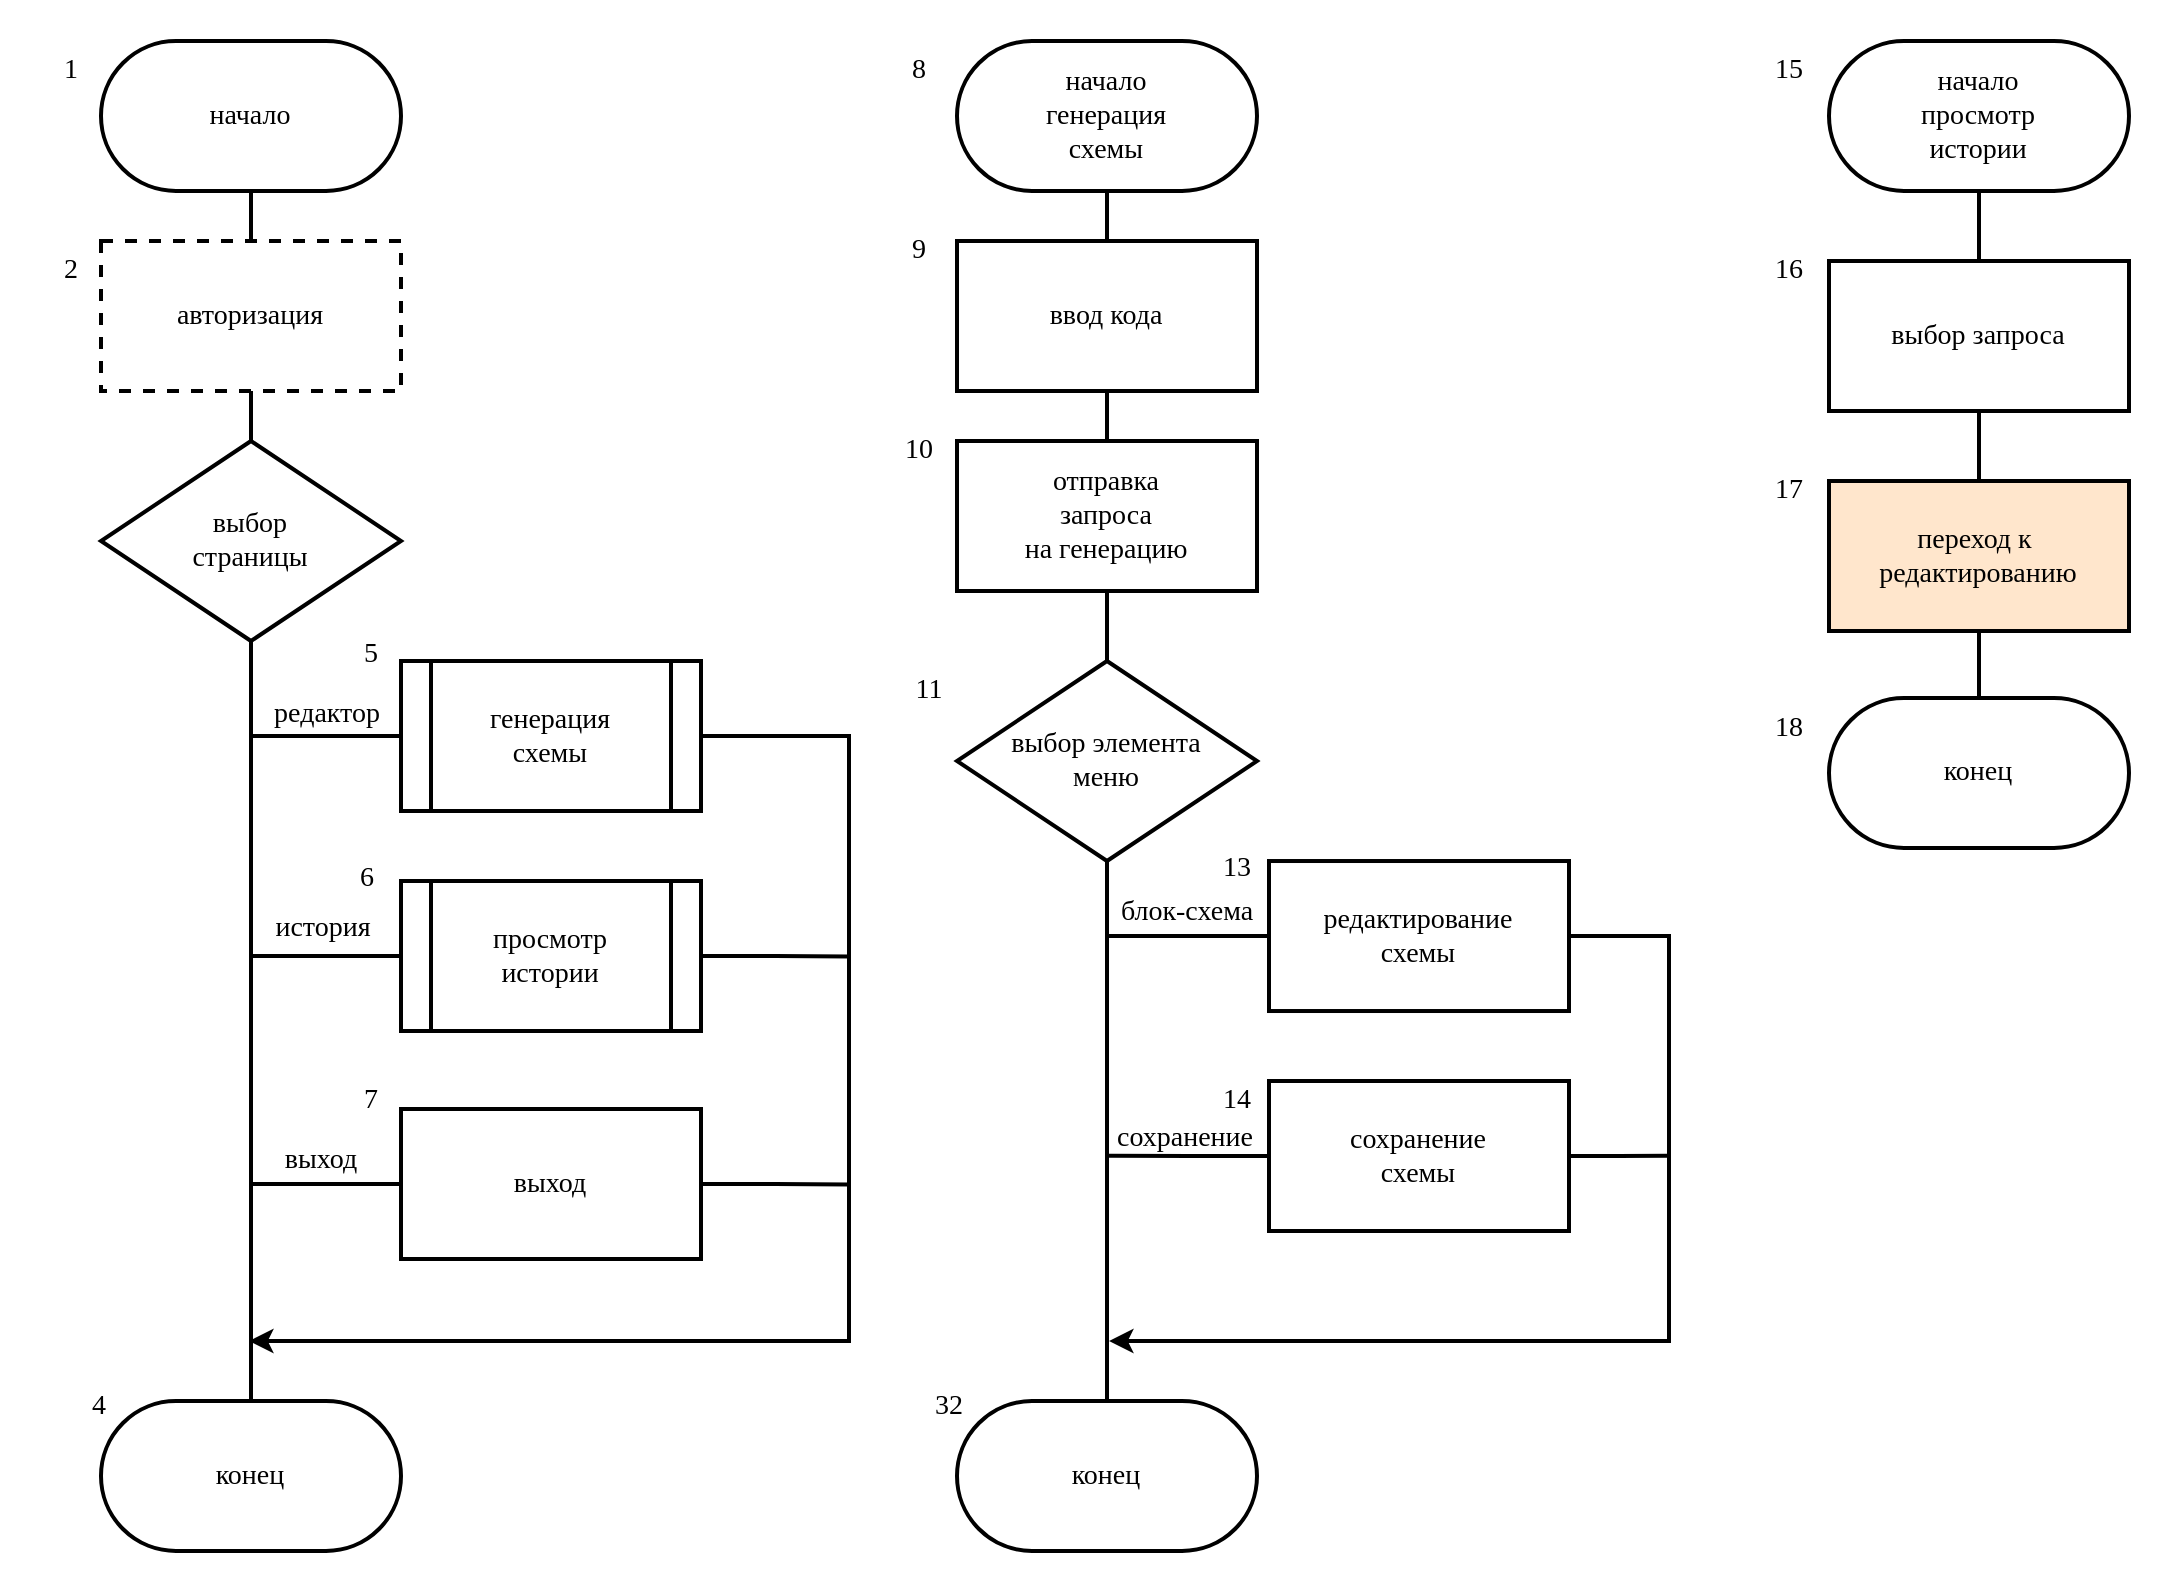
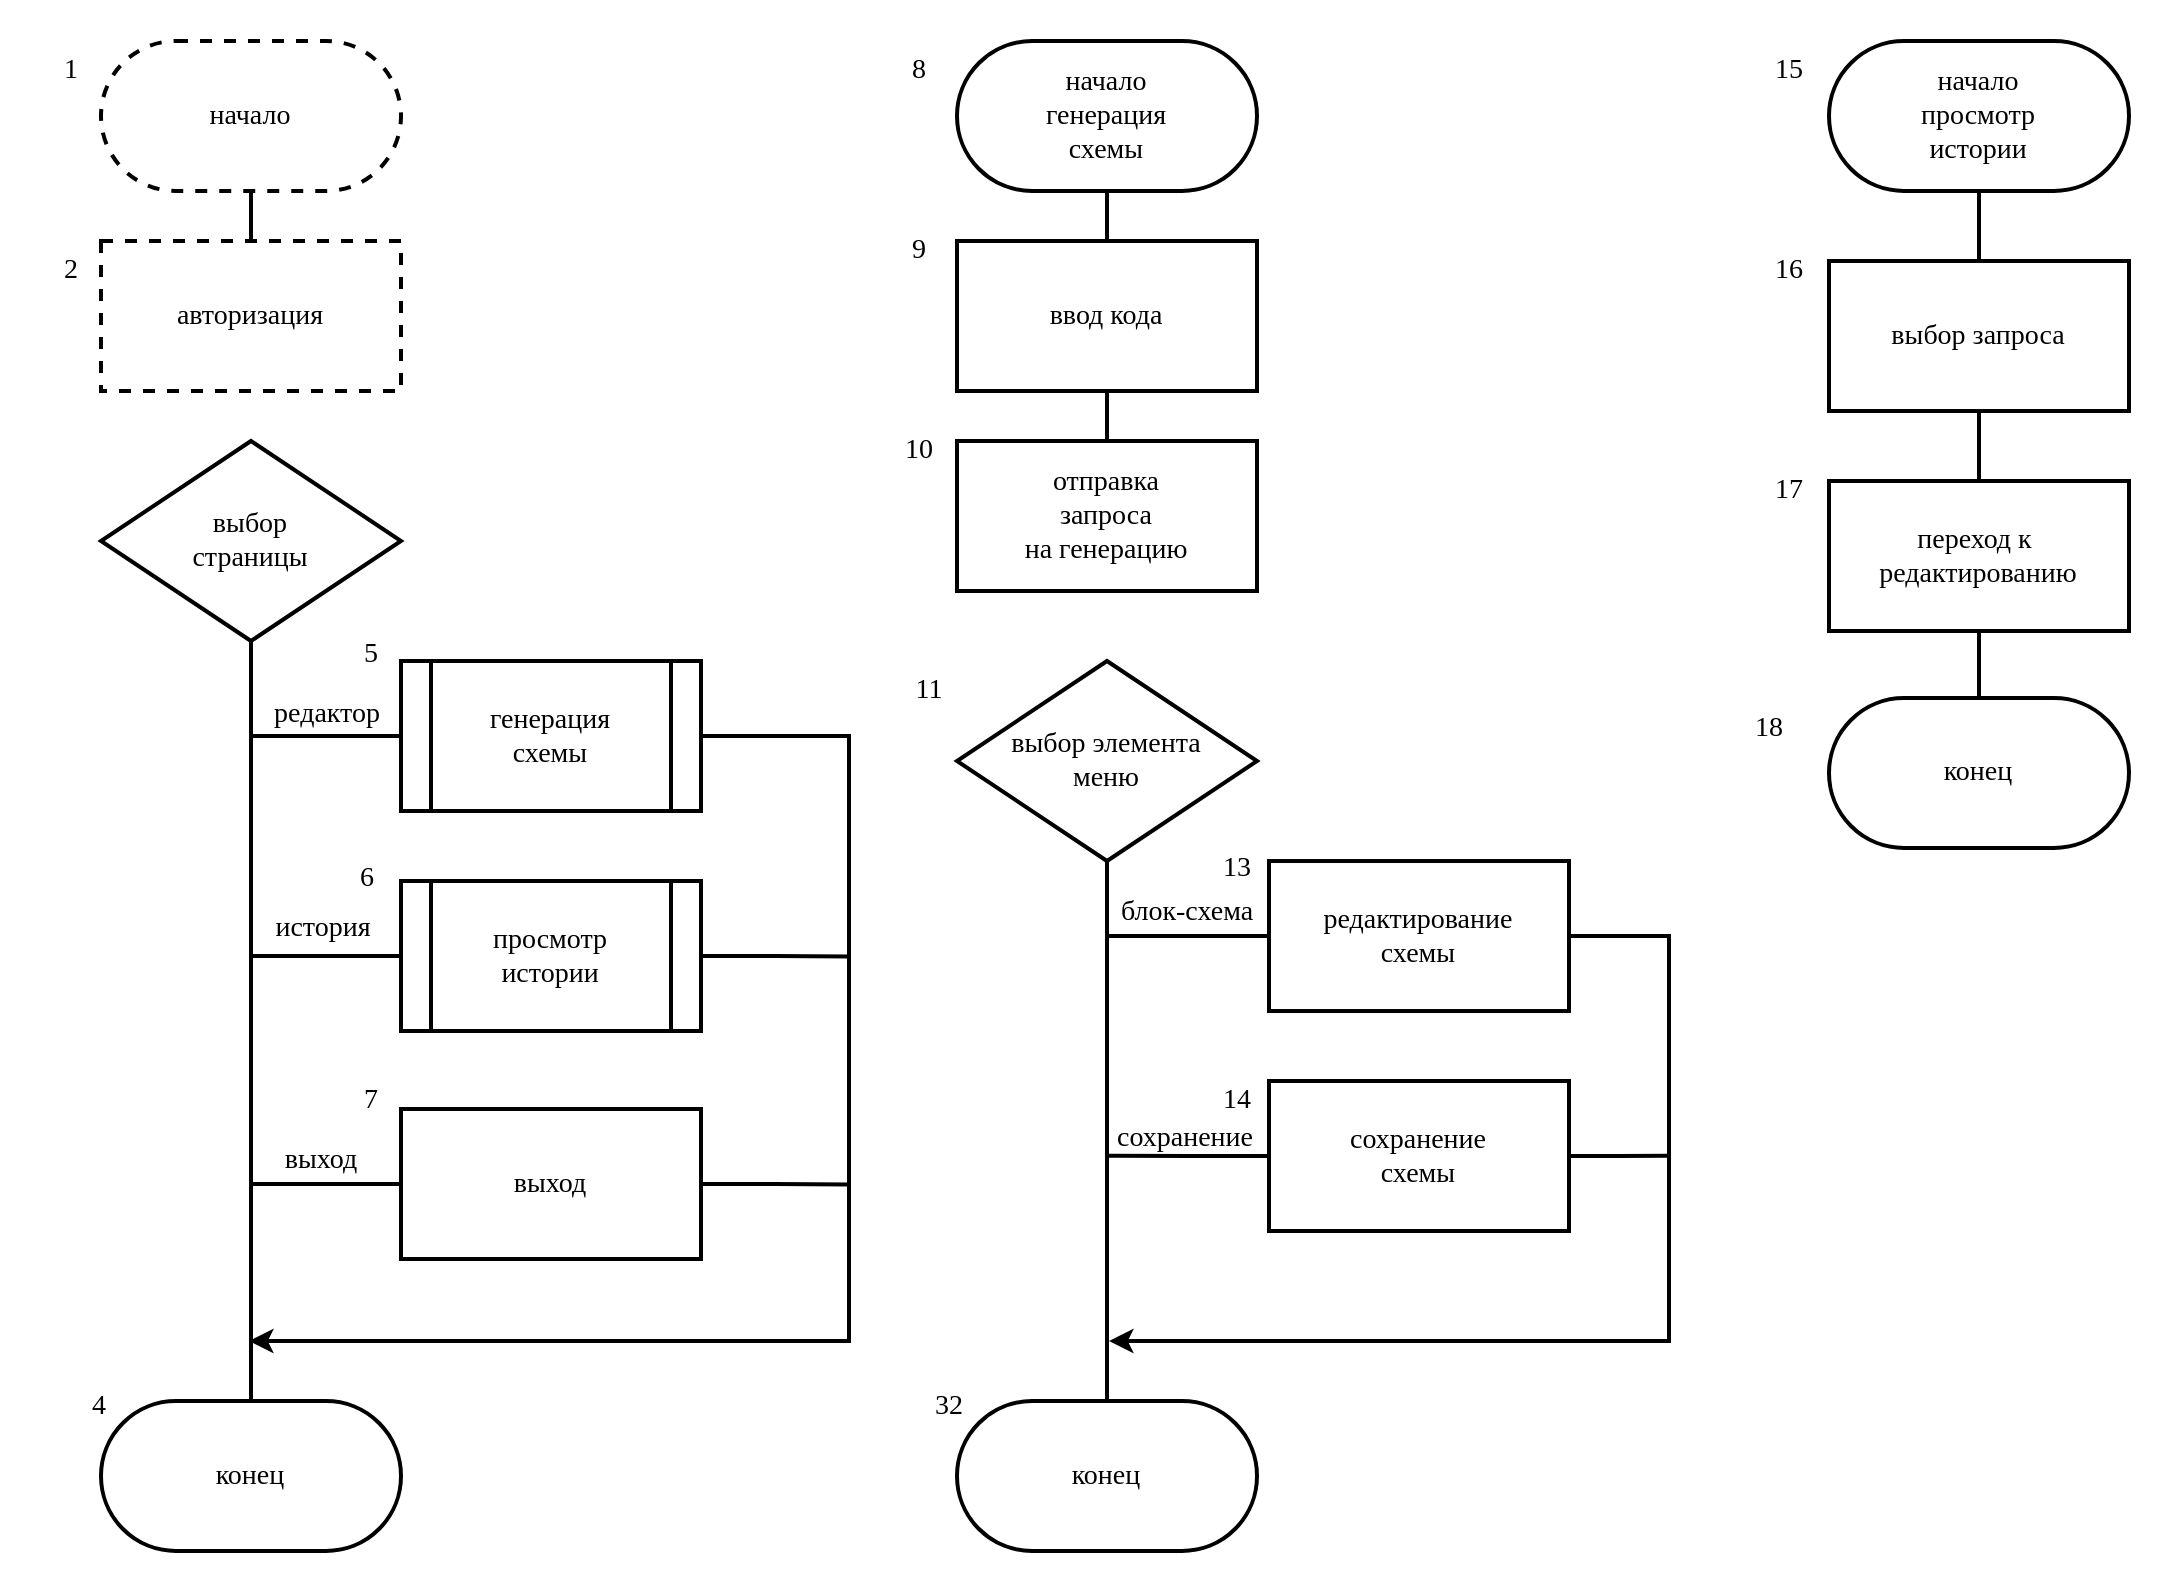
(251, 116) -> (251, 116)
(251, 416) -> none
(1979, 556) -> (1979, 556)
(1107, 626) -> none
(1789, 728) -> (1769, 728)
